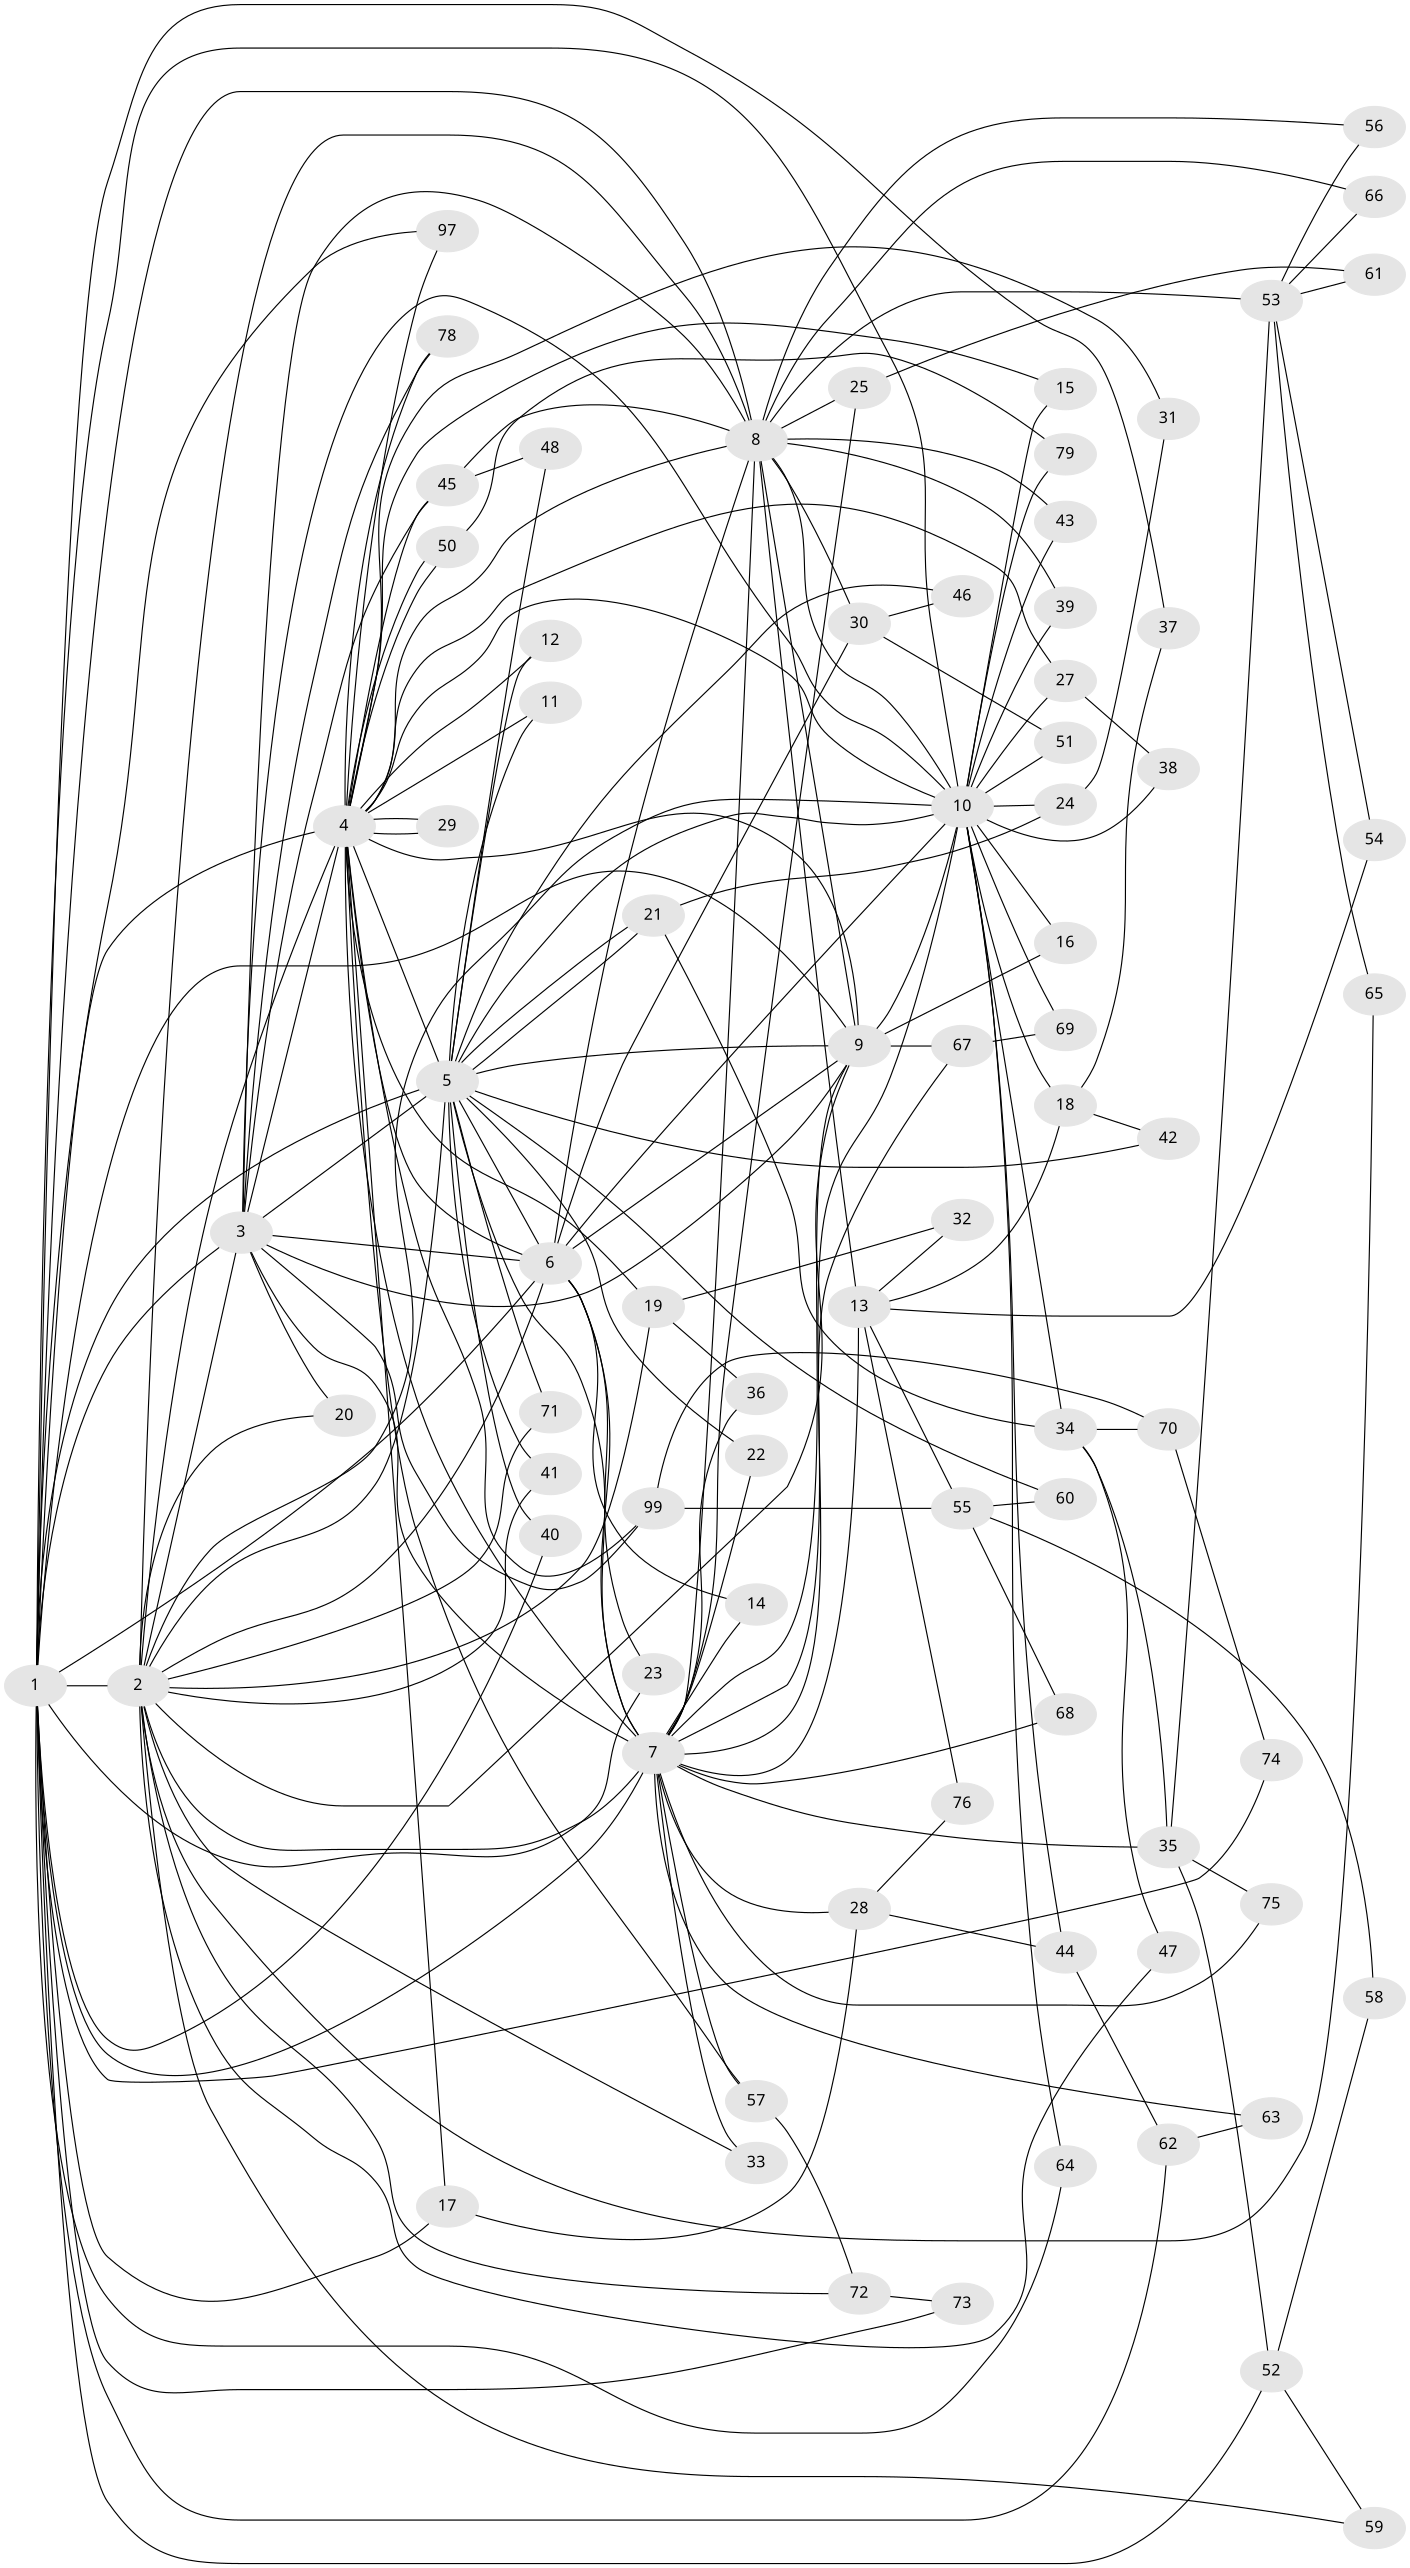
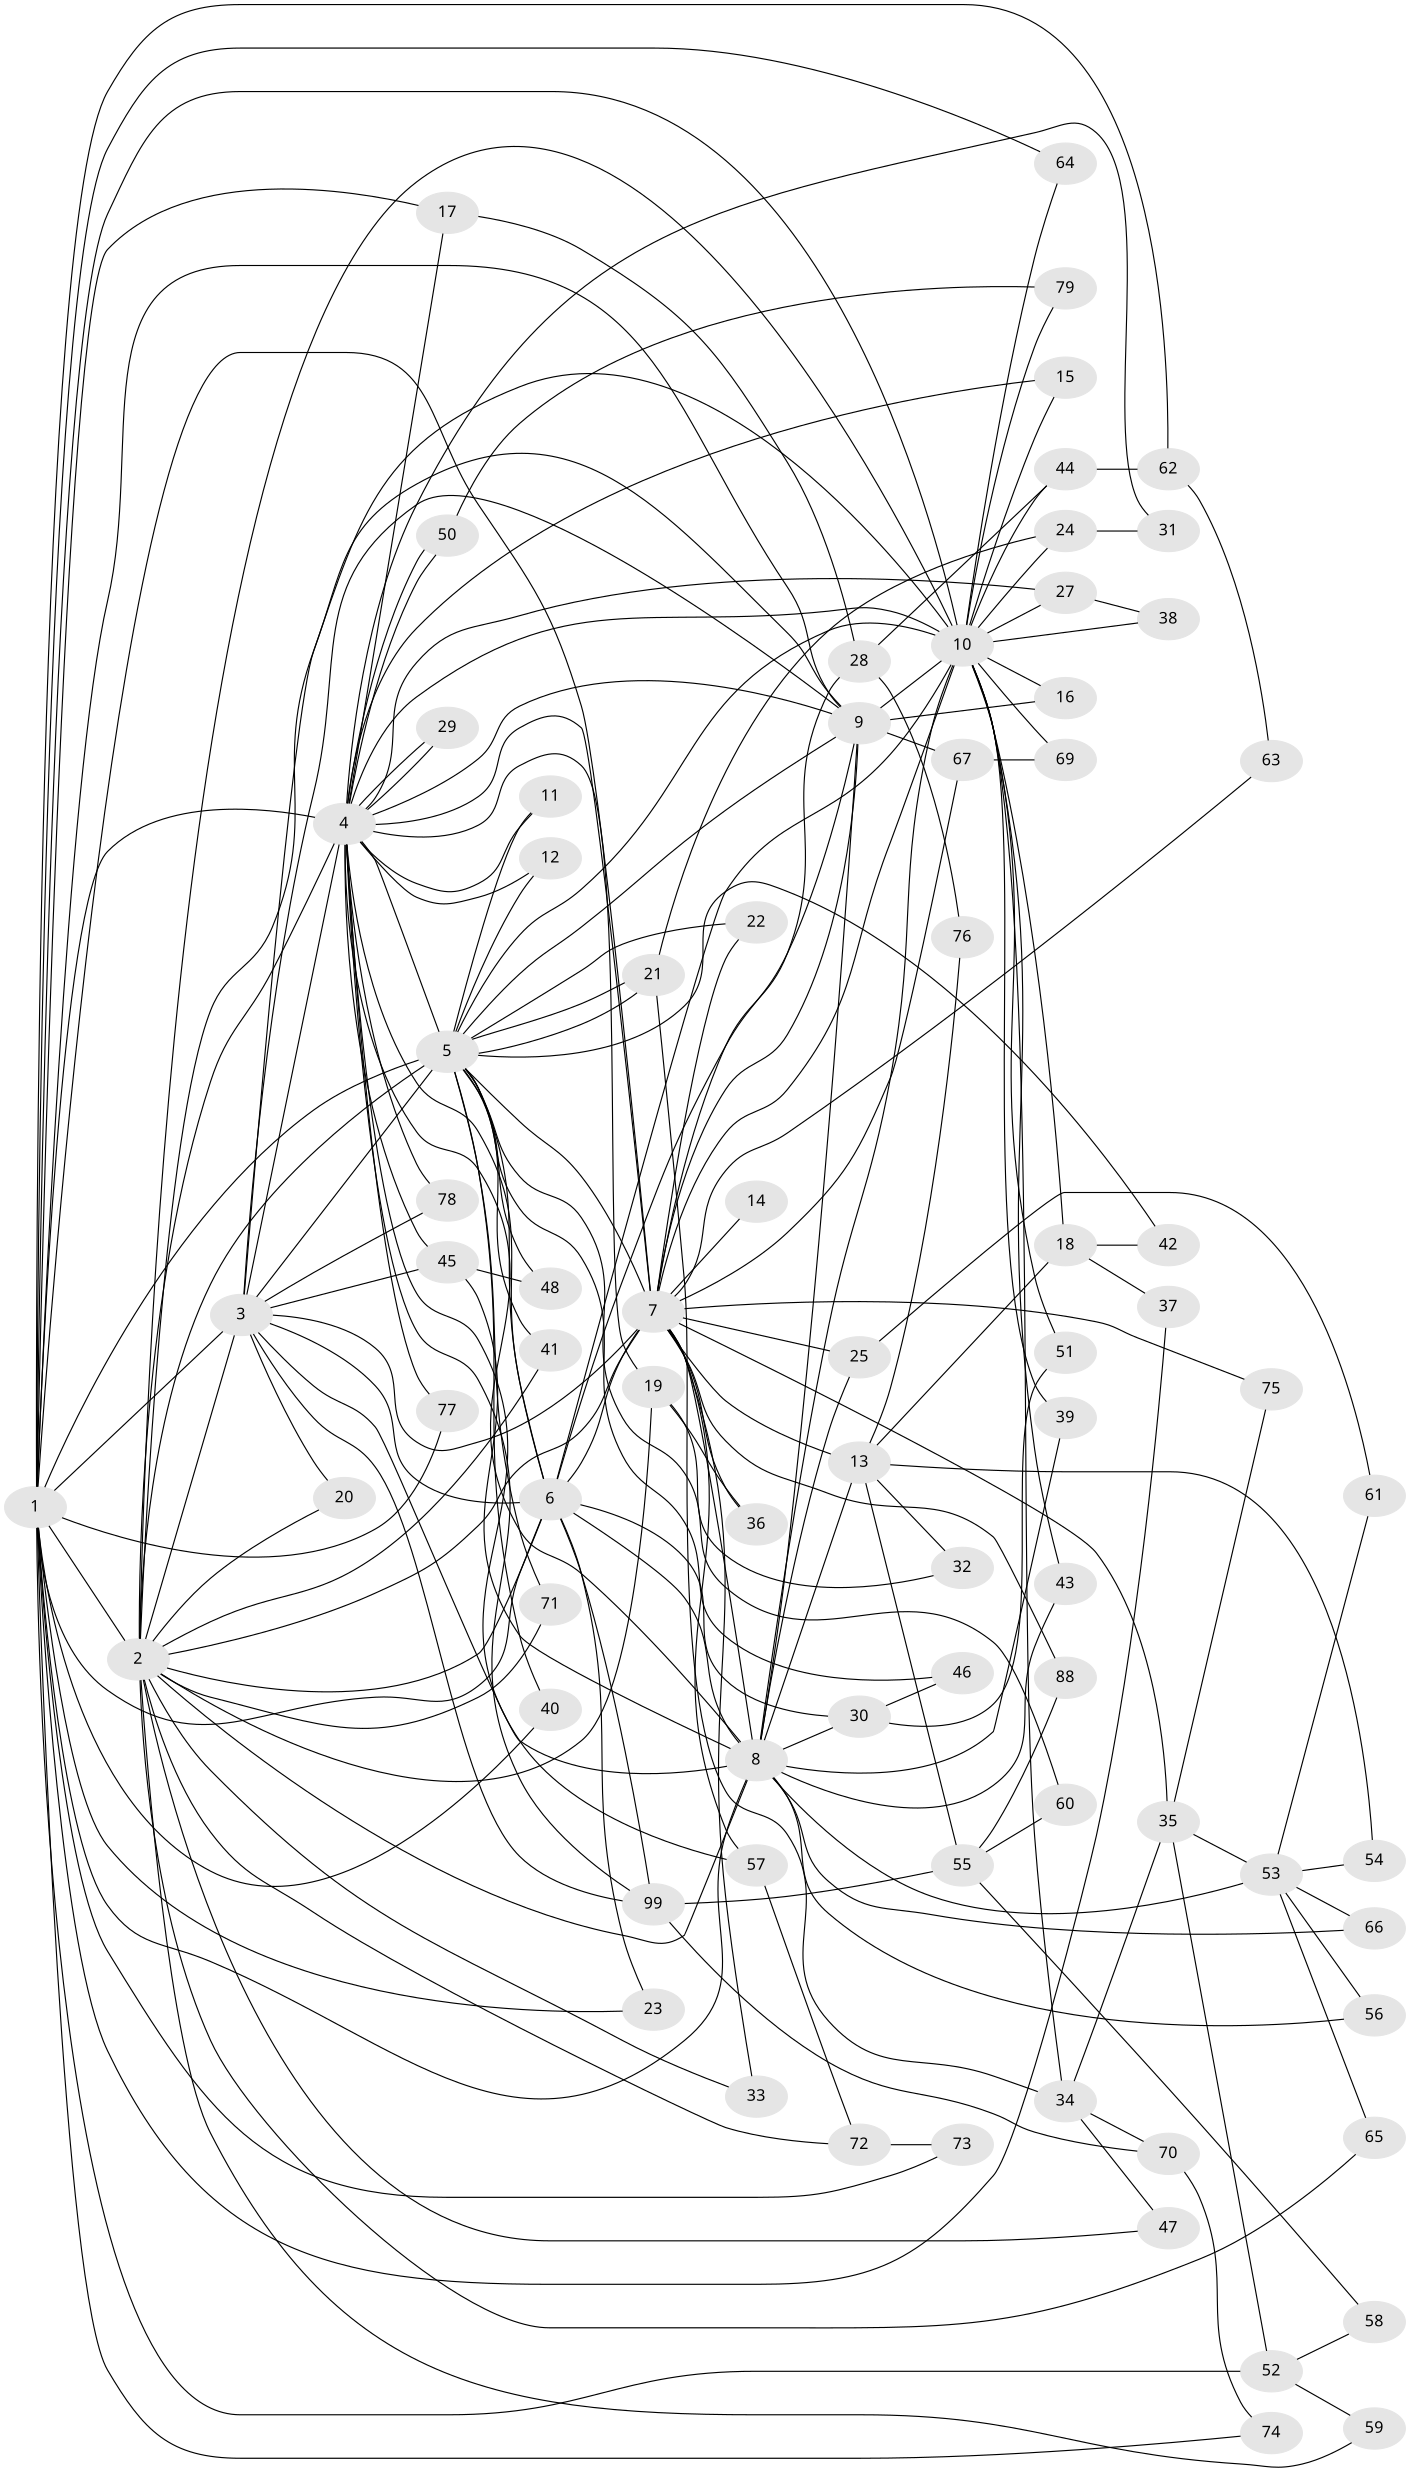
(447, 231) -> (447, 1411)
(594, 1471) -> (616, 1708)
(1065, 1714) -> (1065, 1678)
